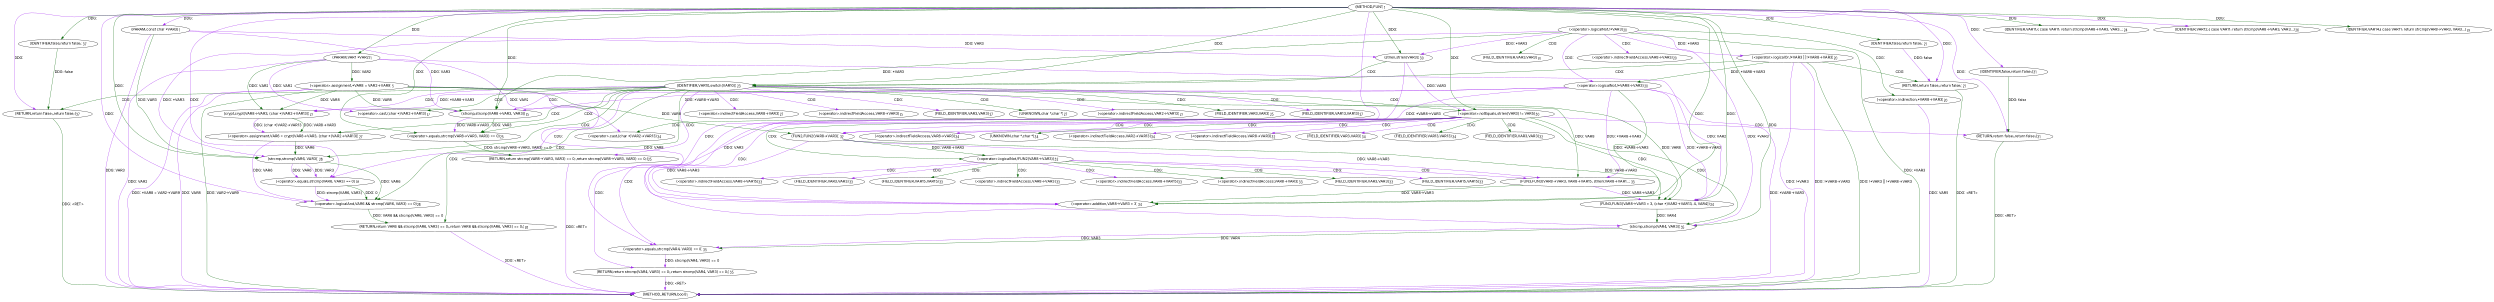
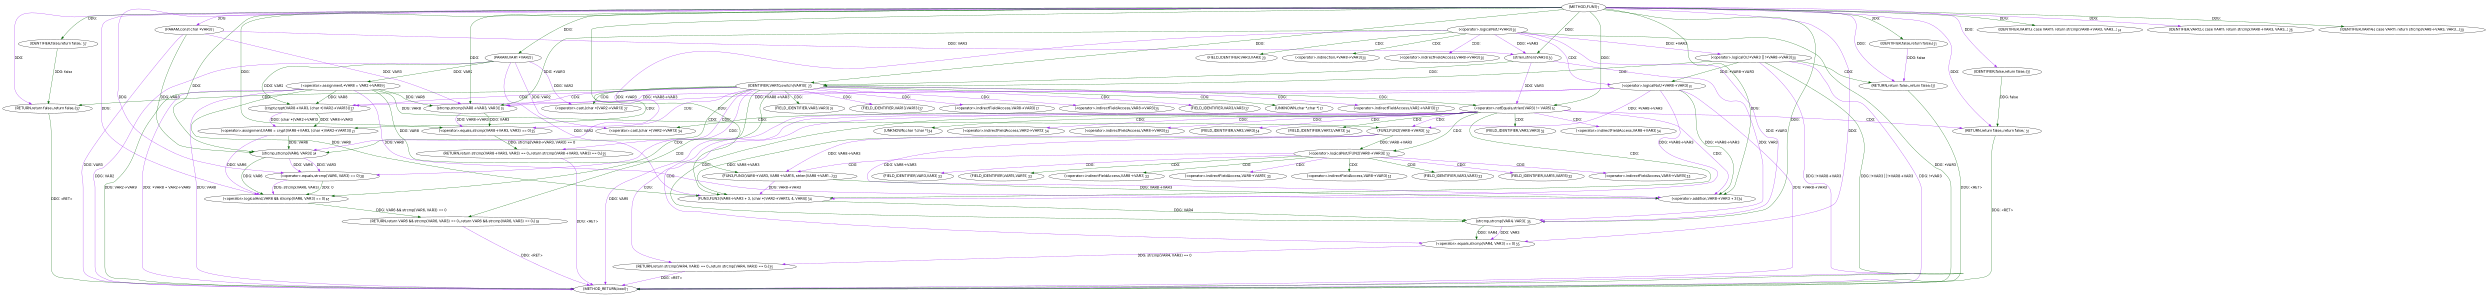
(577, 112) -> (647, 123)
(1606, 138) -> none
(419, 204) -> (328, 199)
(1405, 293) -> (794, 118)
